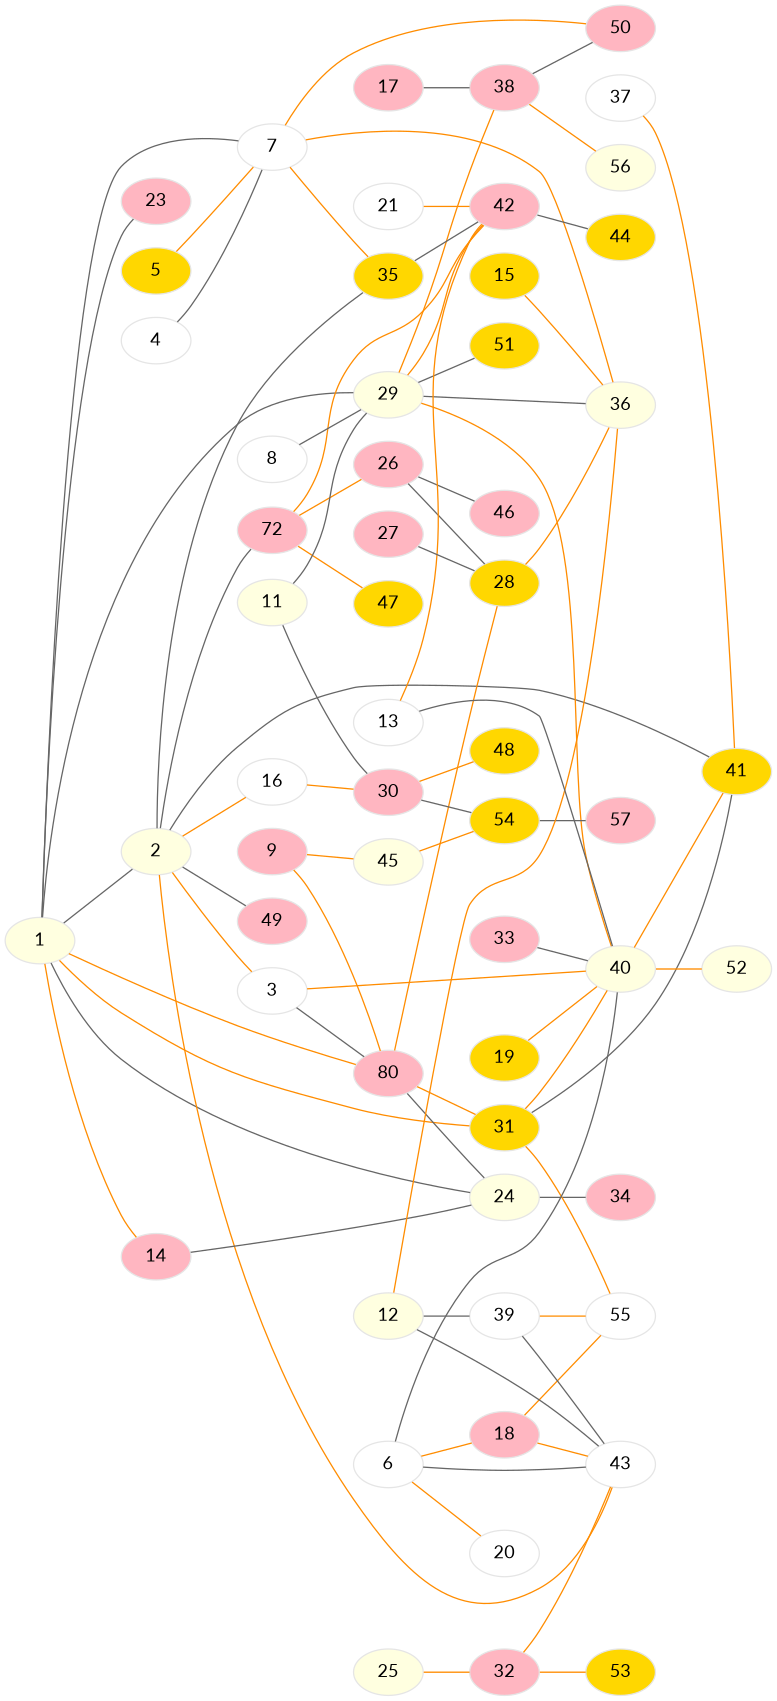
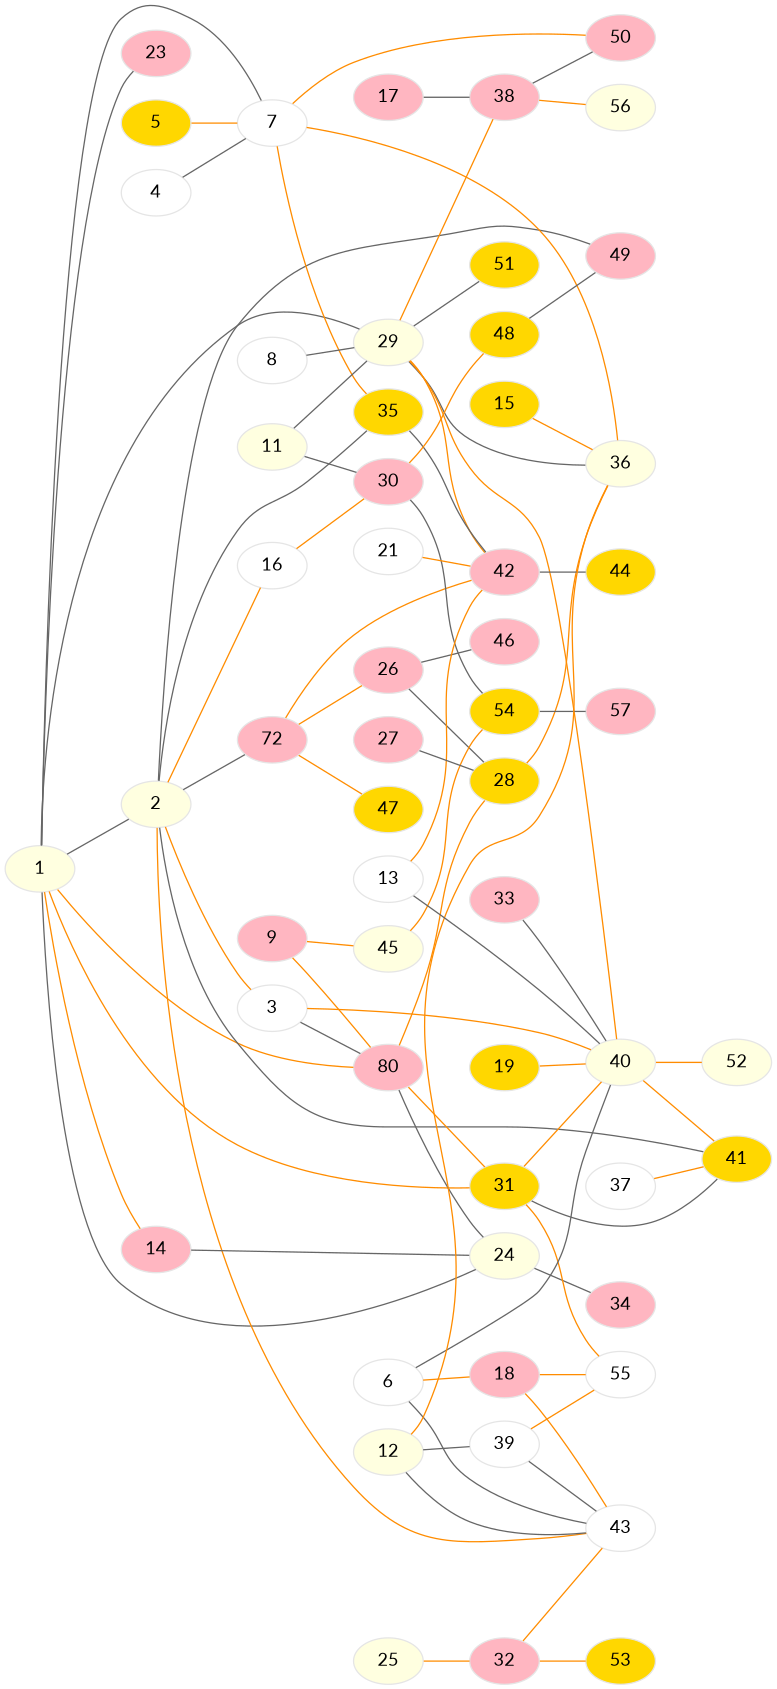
none -> (562, 295)
(504, 1553) -> none
